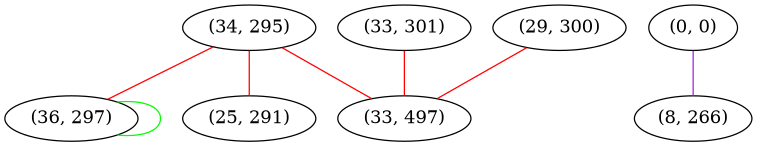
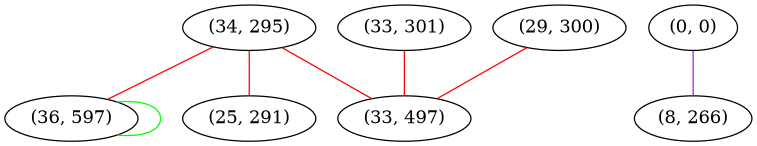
(71, 119) -> (71, 119)
